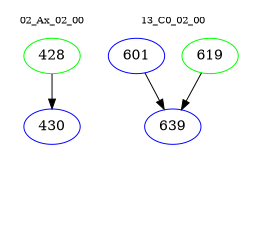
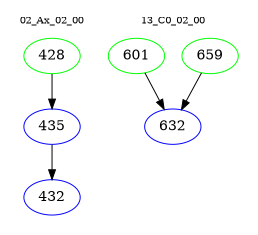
(136, 56) -> (136, 56)
(210, 56) -> (210, 56)
(52, 127) -> (52, 127)
(173, 127) -> (173, 127)
none -> (52, 197)
